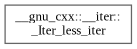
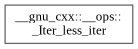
(68, 24) -> (69, 24)
